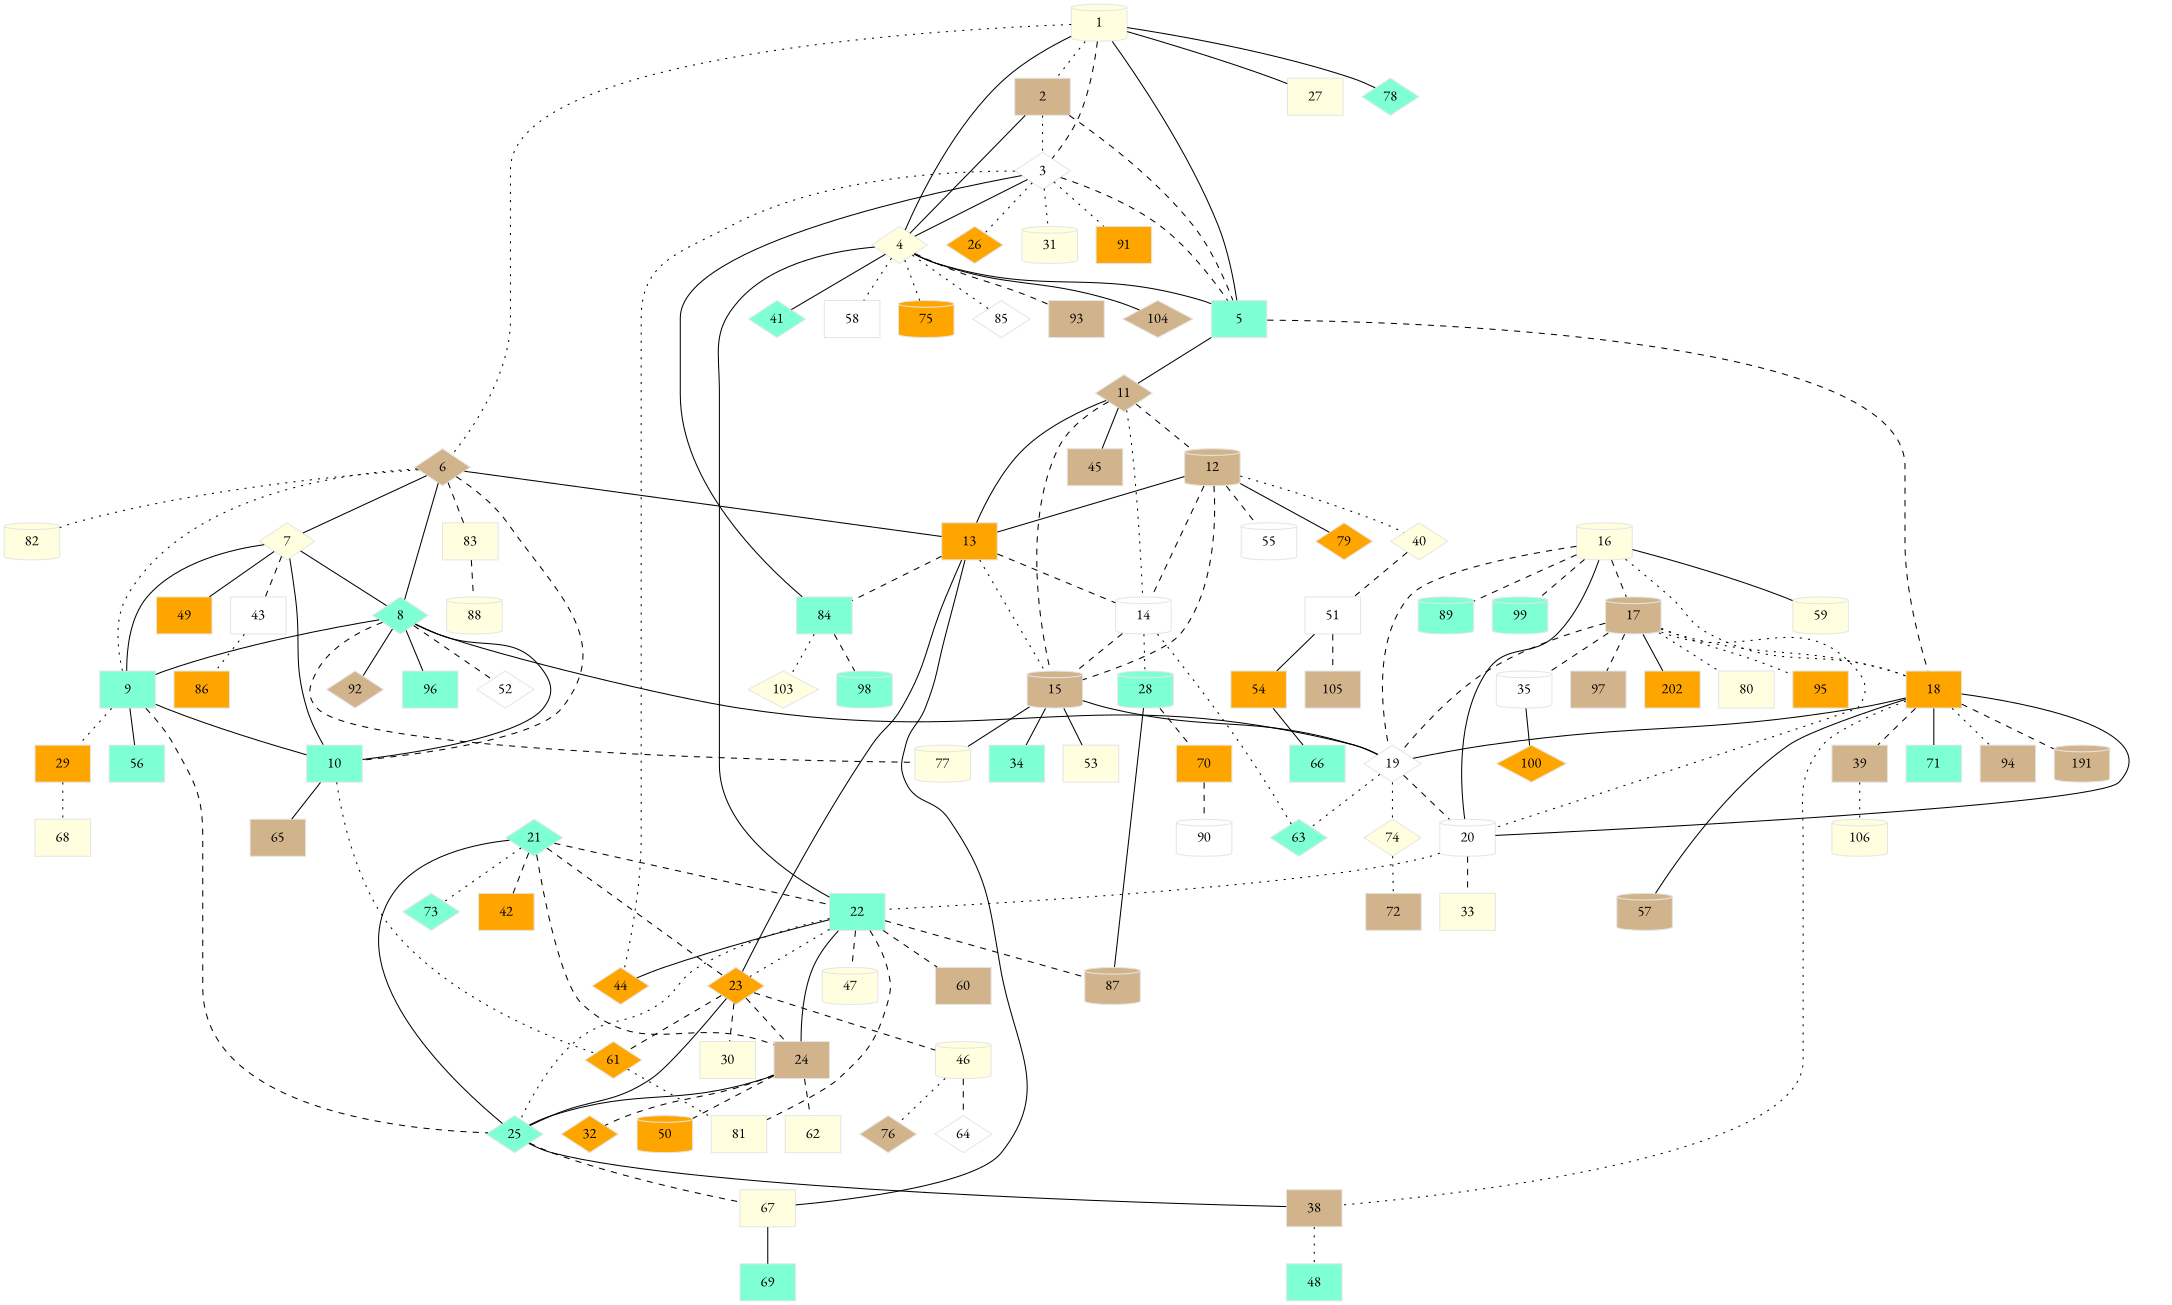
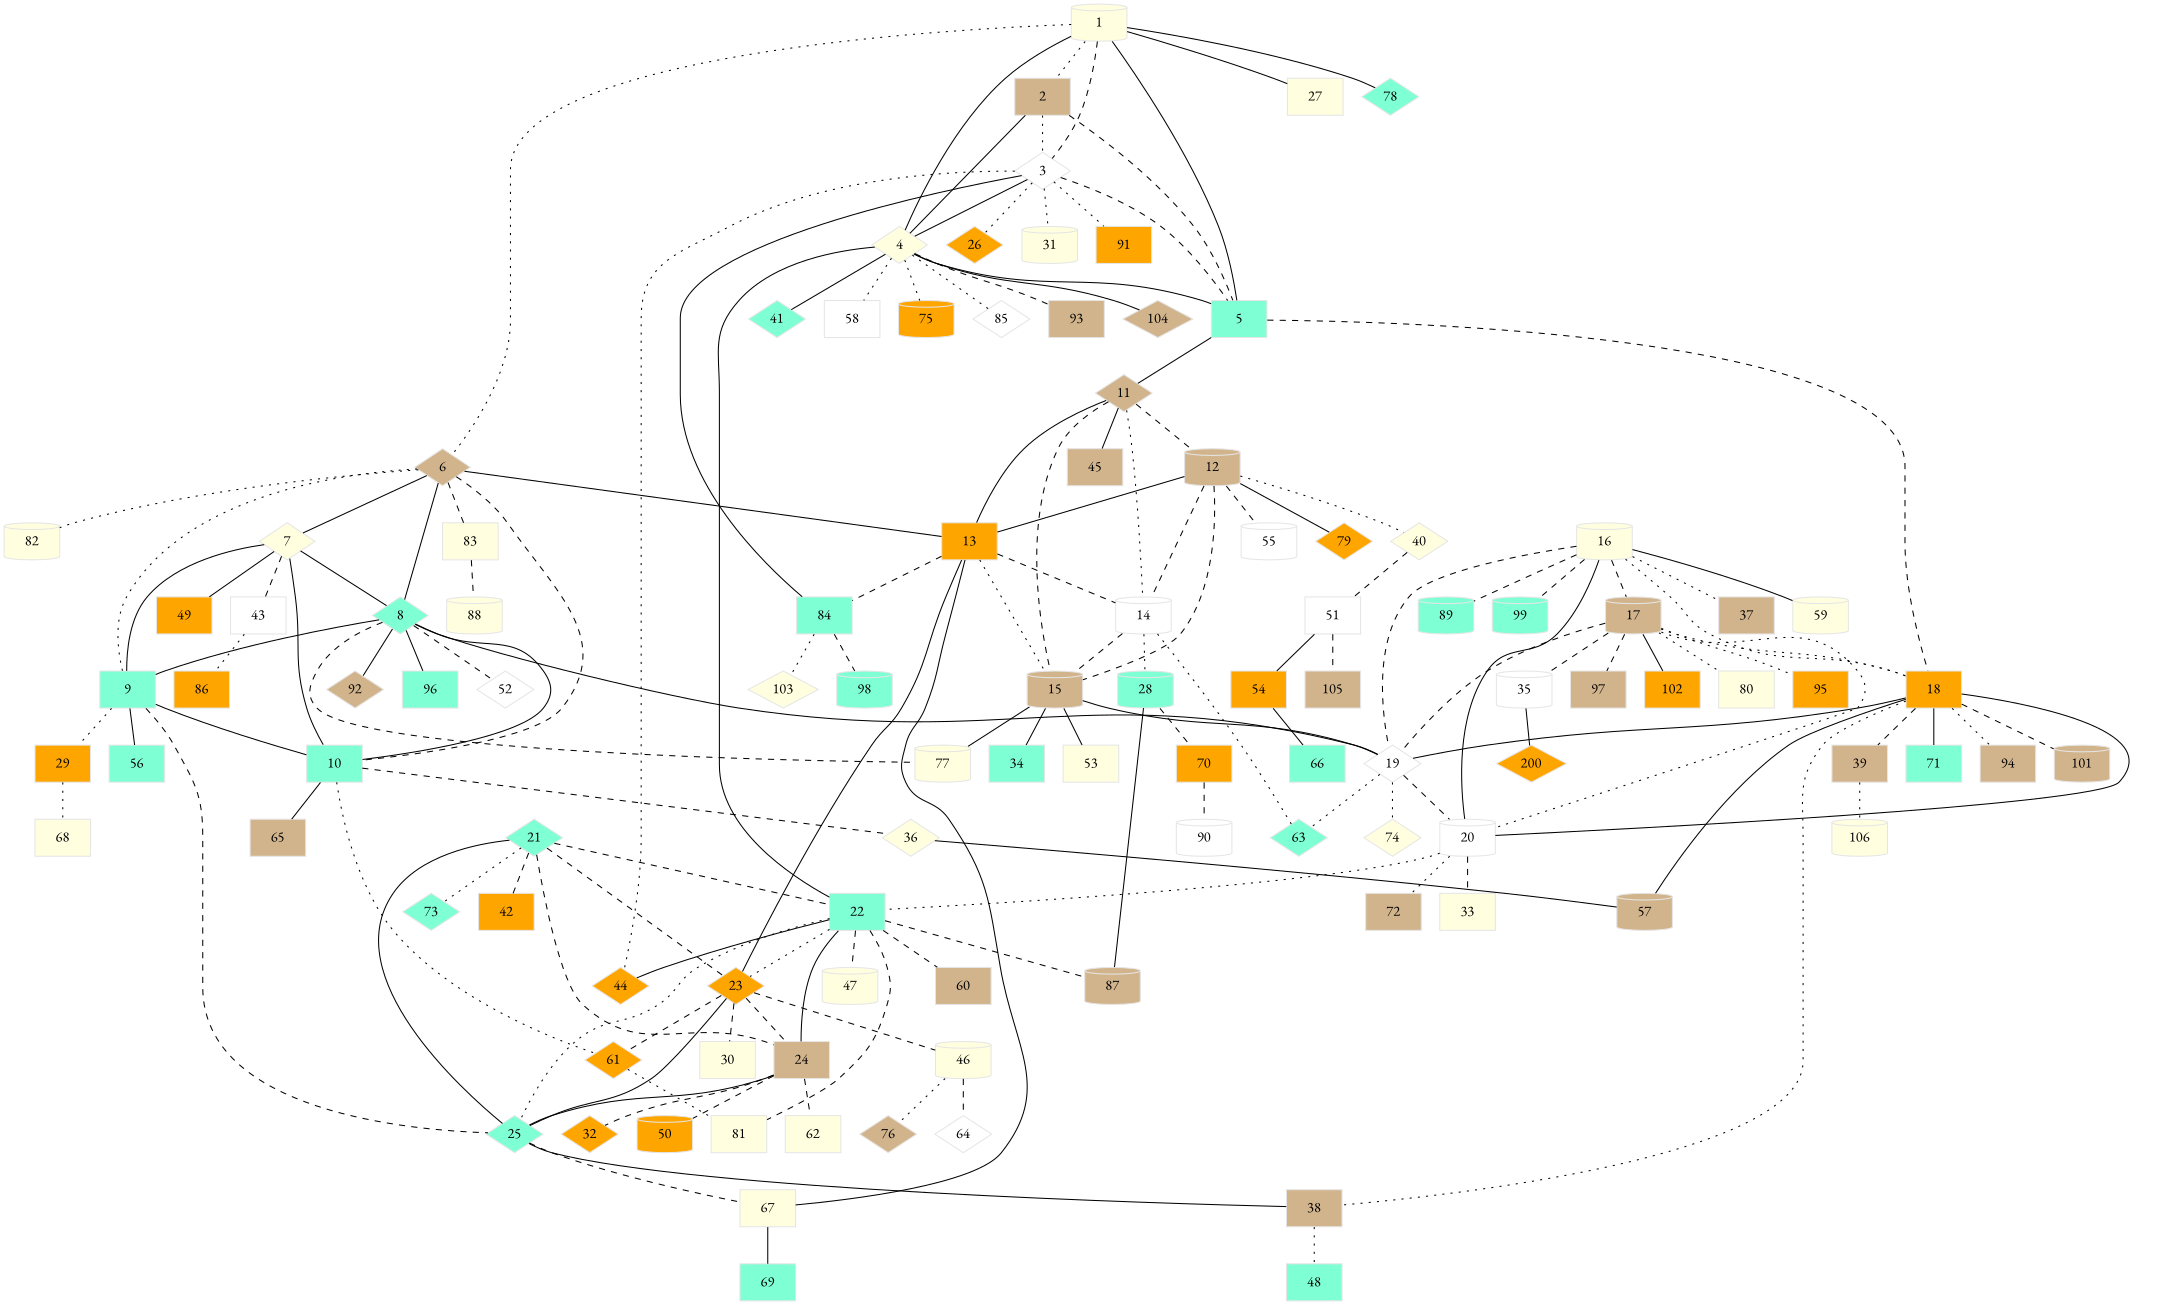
none -> (1746, 615)
(1672, 690) -> (1672, 690)
(1531, 764) -> (1531, 764)
(2082, 764) -> (2082, 764)
none -> (911, 838)
(1393, 875) -> (1431, 875)
